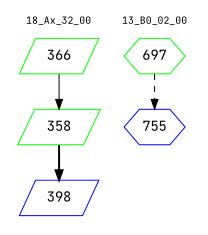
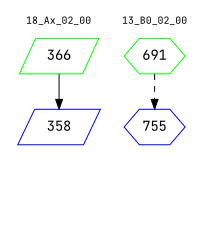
(59, 21) -> (59, 21)
(155, 56) -> (155, 56)
(59, 127) -> (59, 127)
(59, 198) -> none
